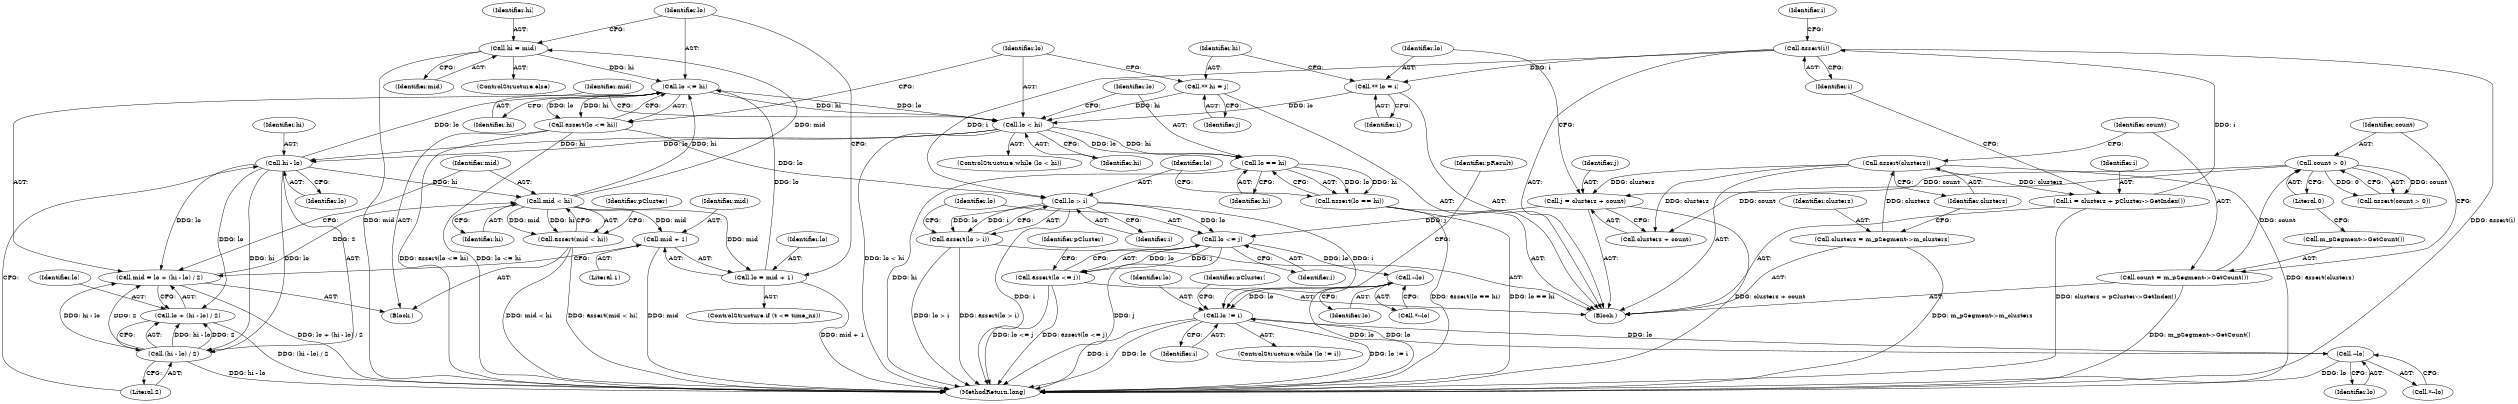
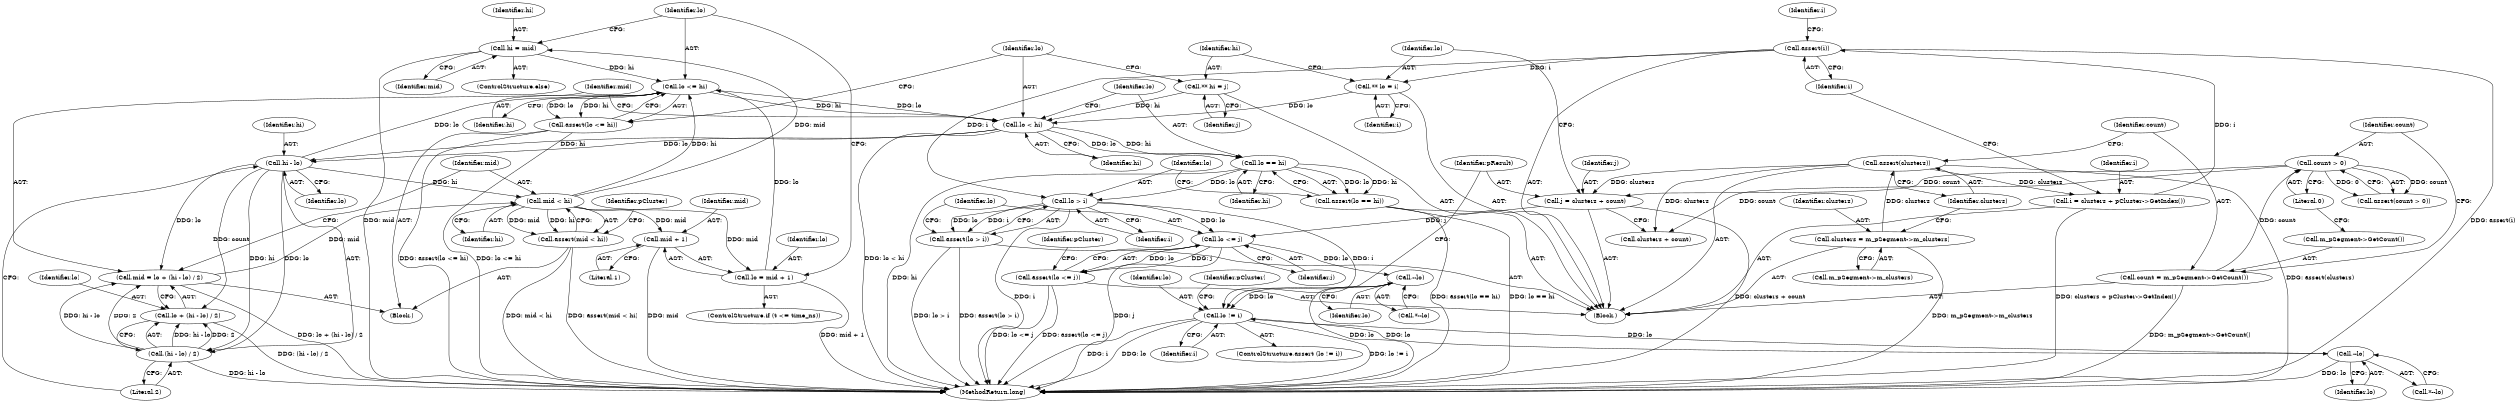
(1009, 163) -> none
(830, 177) -> (1174, 191)
(1609, 225) -> (1507, 190)
(231, 240) -> (231, 240)
(344, 240) -> (344, 240)
(454, 267) -> (627, 254)
none -> (1863, 278)
(1289, 354) -> (1289, 354)
